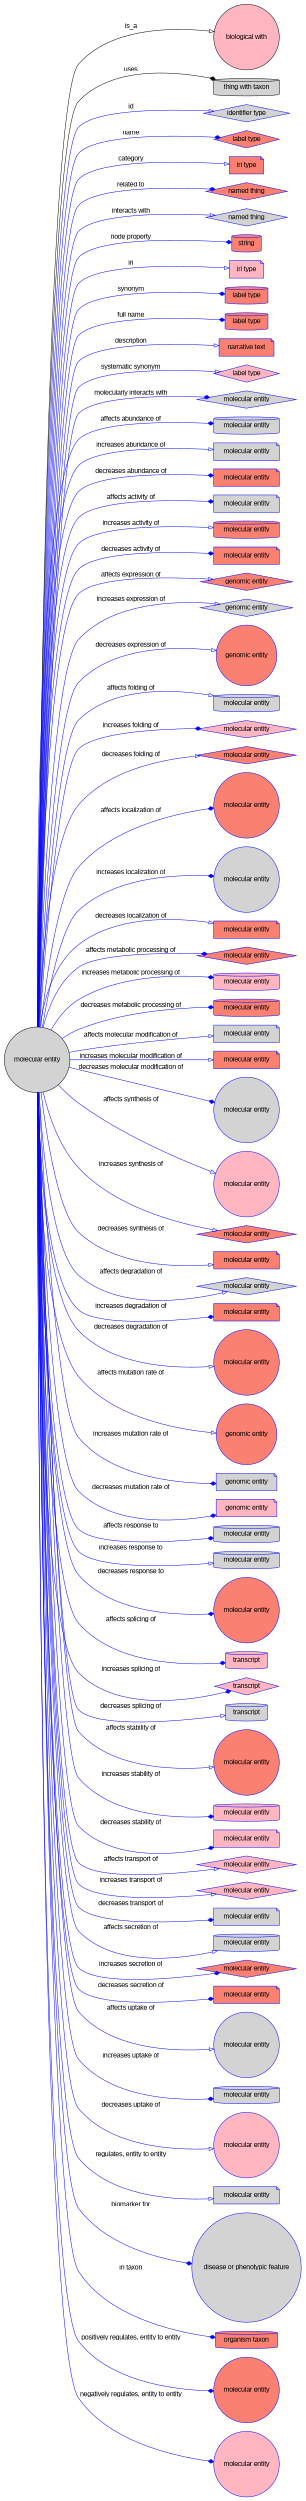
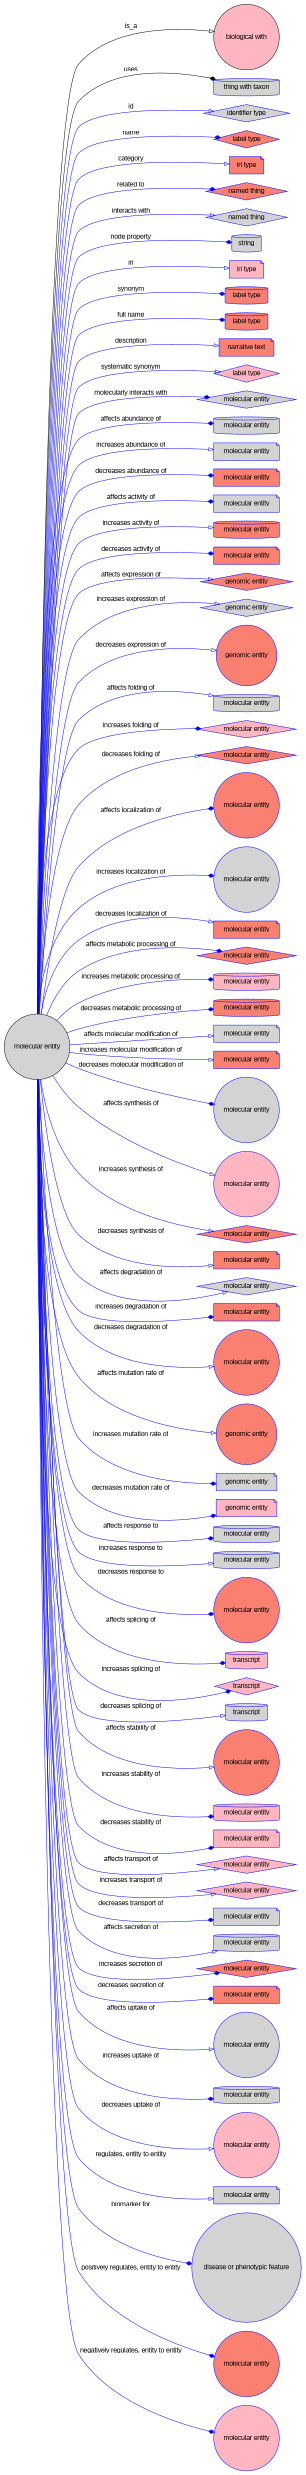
(247, 87) -> (247, 87)
(247, 243) -> (247, 243)
(247, 2340) -> none
